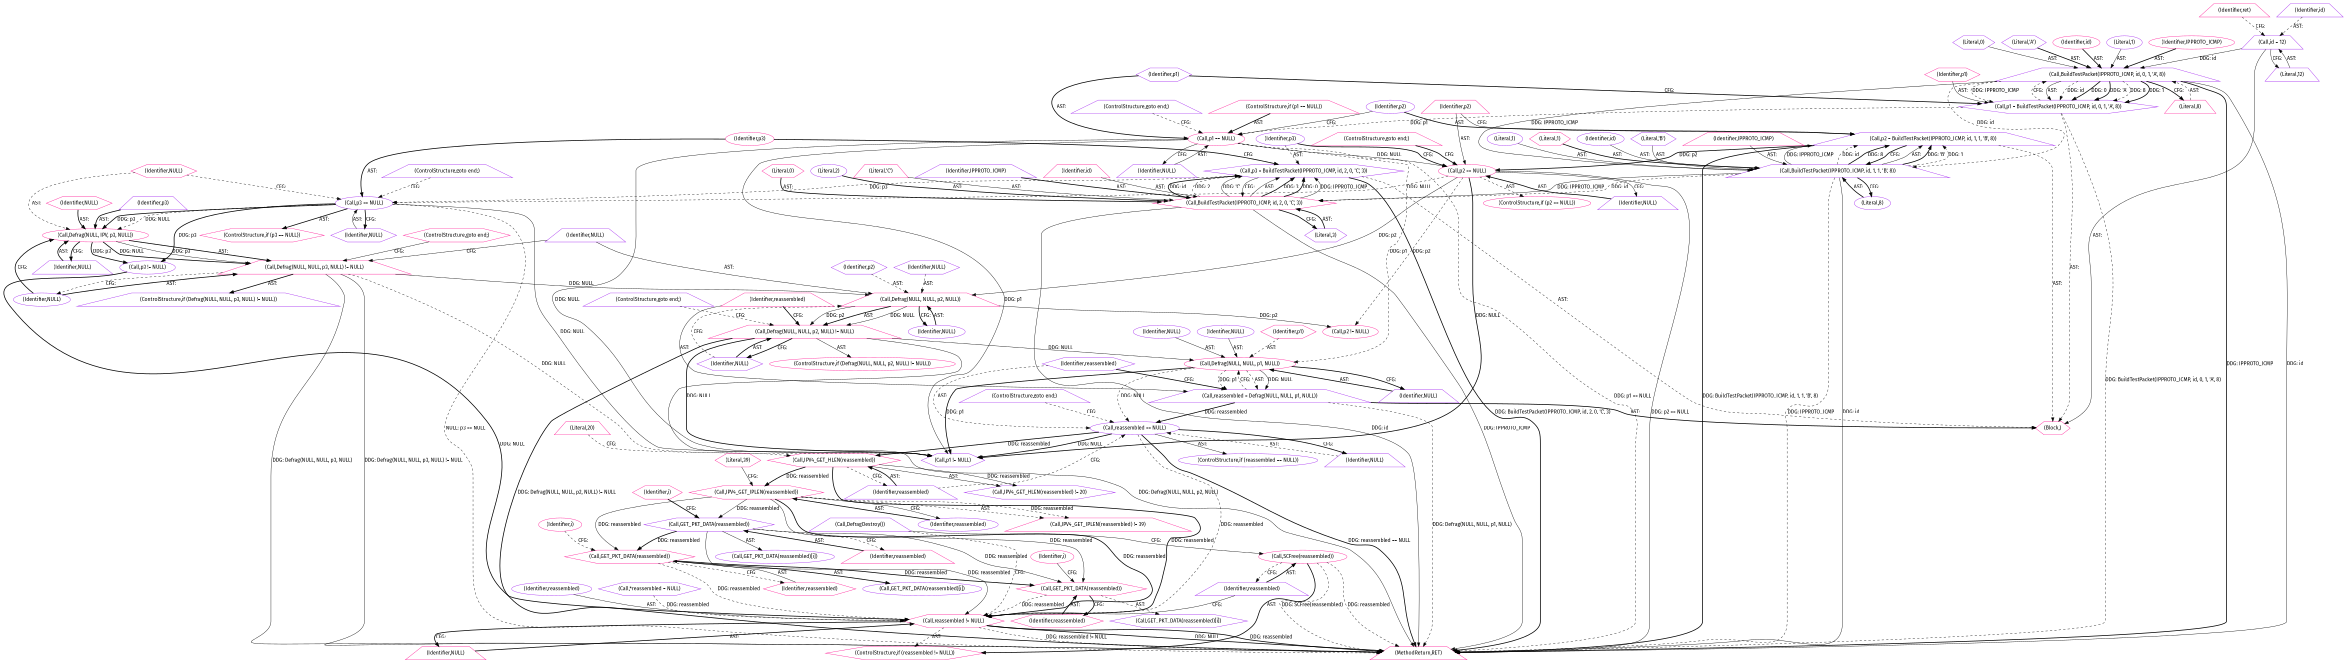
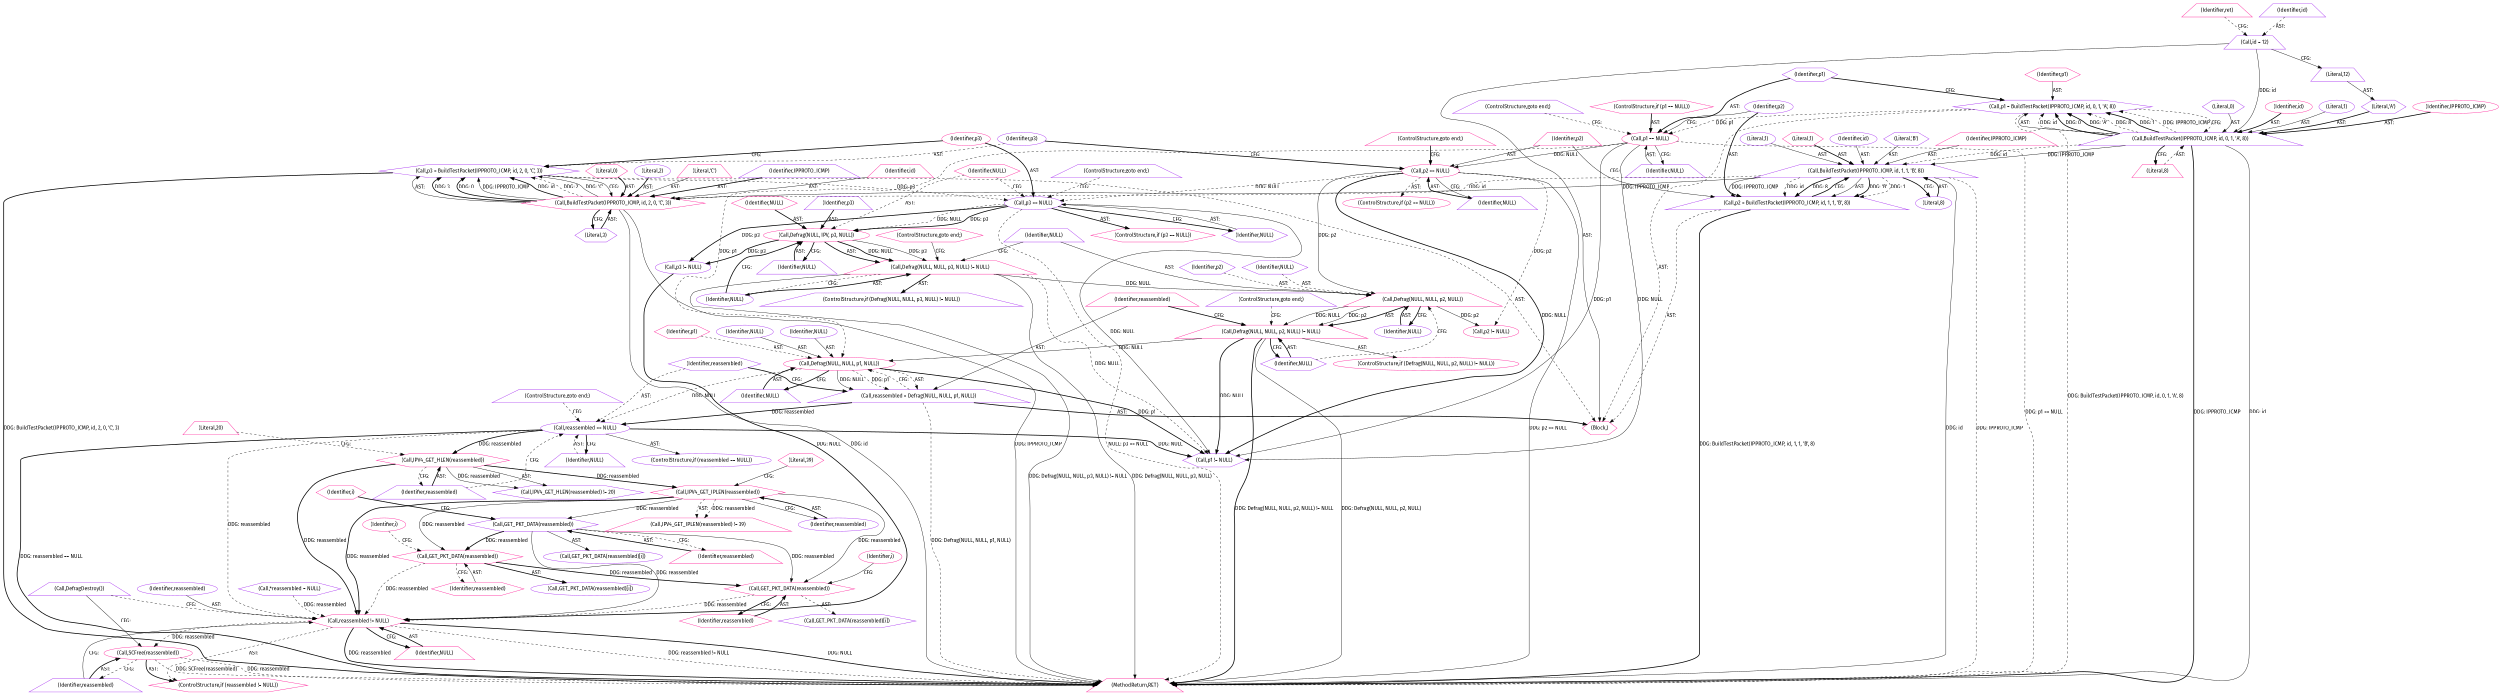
(2286, 60) -> (2359, 90)
(1284, 107) -> (1652, 107)
(1664, 158) -> none
none -> (232, 625)
